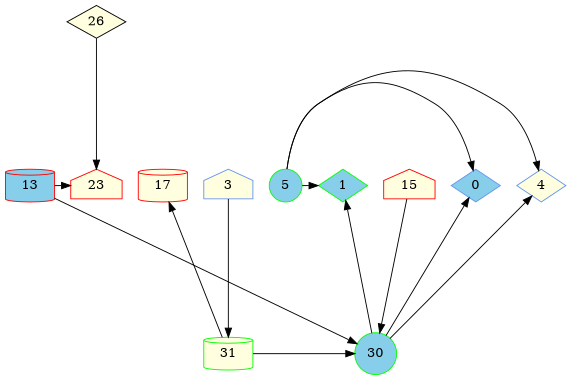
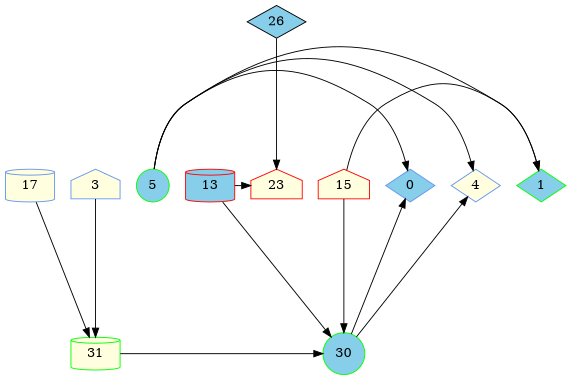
(96, 22) -> (277, 22)
(163, 186) -> (30, 186)
(360, 271) -> (439, 84)
(197, 274) -> (61, 265)
